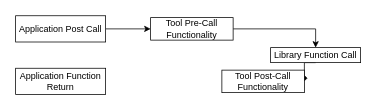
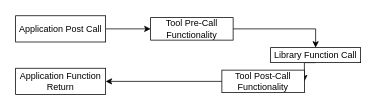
(304, 75) -> (304, 74)
none -> (166, 81)
